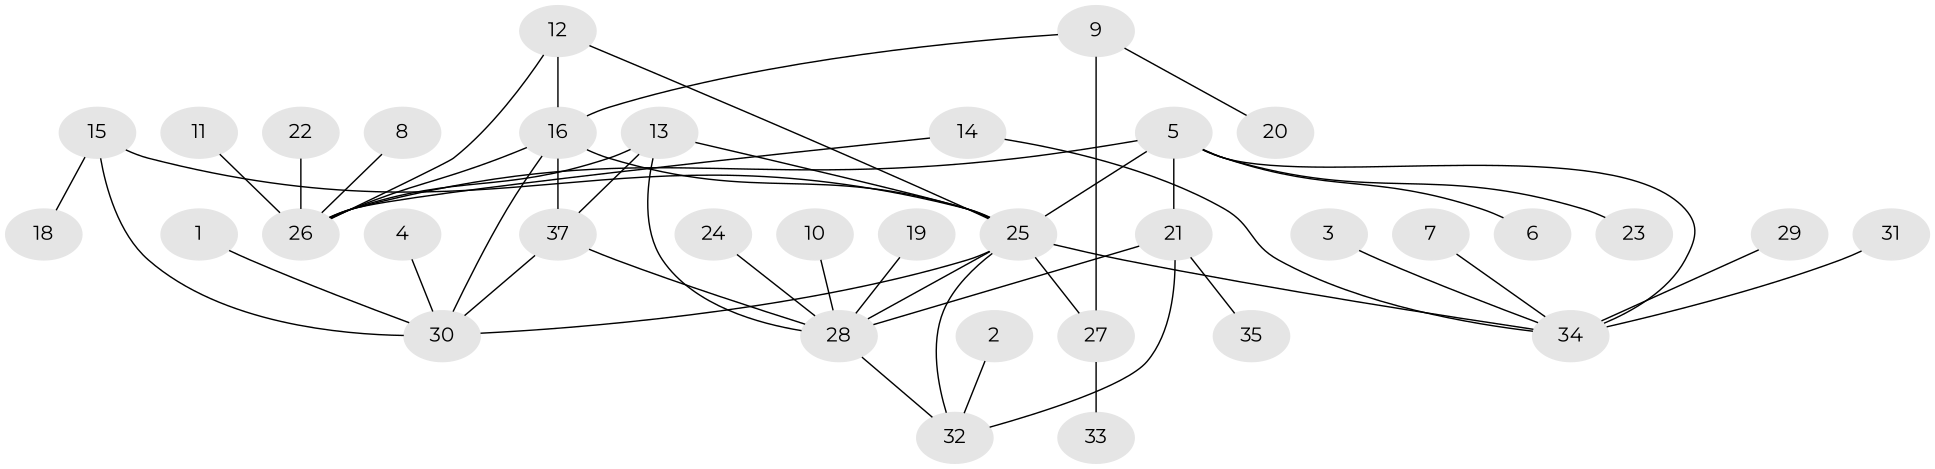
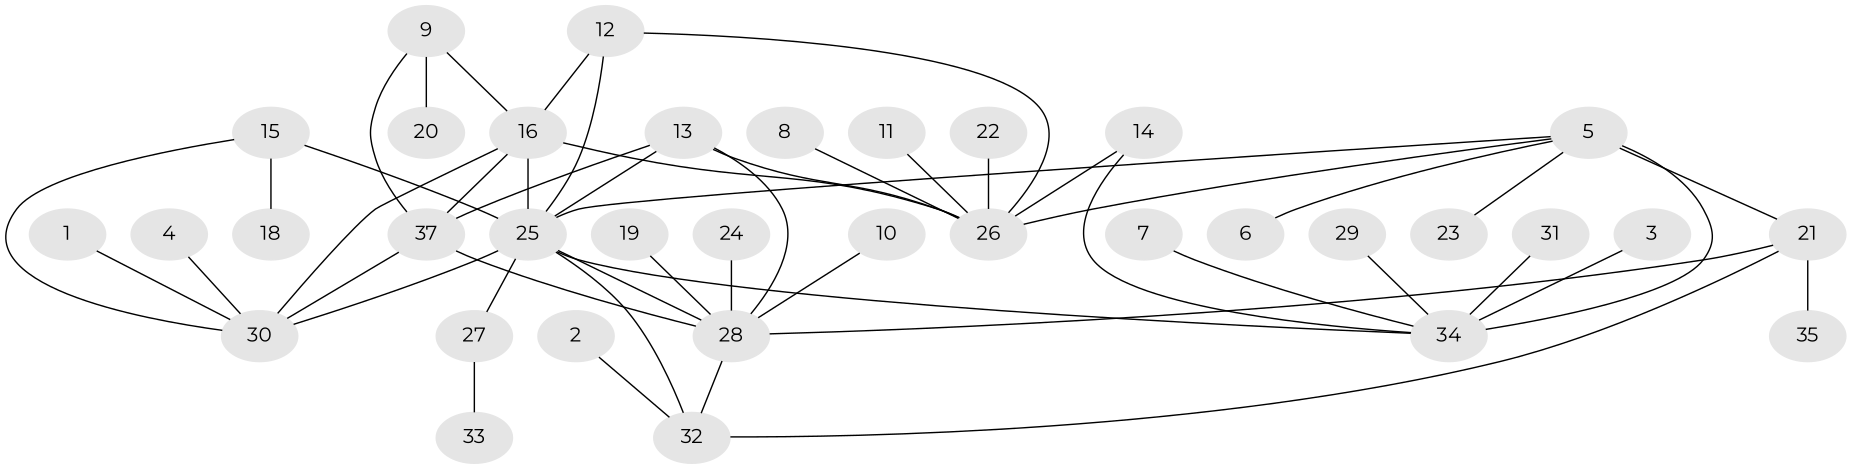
(1096, 171) -> (370, 133)
